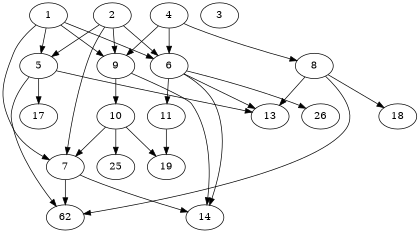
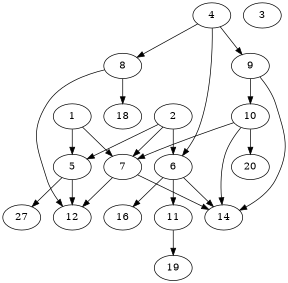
(114, 37) -> none
(106, 39) -> none
(83, 41) -> none
(39, 116) -> (22, 217)
(270, 116) -> none
(321, 116) -> (123, 217)
(138, 139) -> (224, 160)
(116, 167) -> (250, 167)
(65, 217) -> (72, 217)
